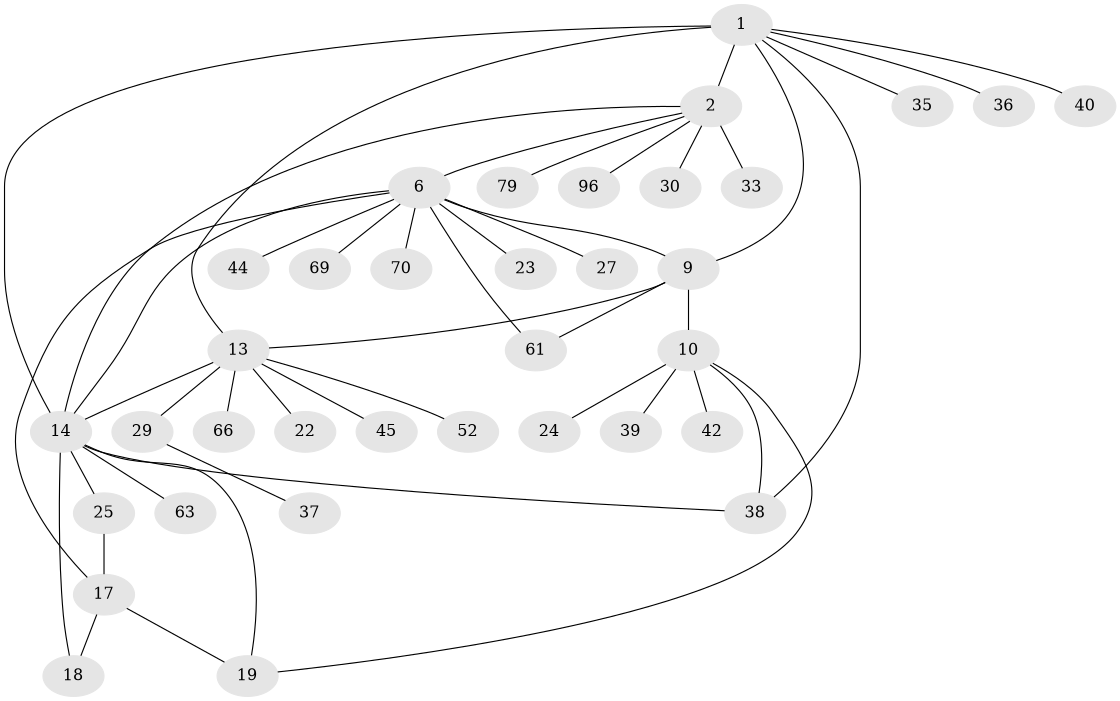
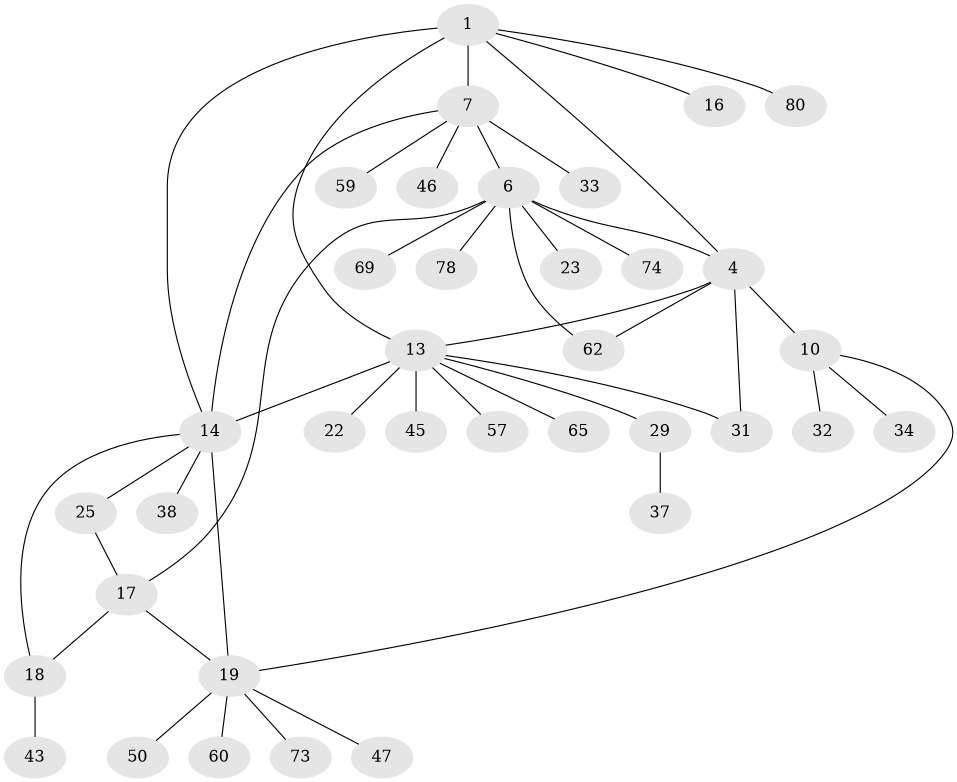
(711, 106) -> (468, 106)
(923, 106) -> none
(1004, 106) -> (715, 106)
(1085, 106) -> (796, 106)
(508, 188) -> (346, 188)
(589, 188) -> (427, 188)
(670, 188) -> none
(179, 263) -> none
(860, 265) -> none
(239, 269) -> (652, 269)
(401, 269) -> (447, 269)
(607, 269) -> none
(689, 269) -> (734, 269)
(536, 350) -> (594, 350)
(756, 420) -> none
(224, 432) -> (579, 432)
(468, 432) -> (497, 432)
(549, 432) -> (904, 432)
(631, 432) -> (823, 432)
(712, 432) -> none
none -> (742, 432)
(185, 513) -> none
none -> (35, 757)
none -> (138, 757)
none -> (219, 757)
none -> (301, 757)
none -> (382, 757)
